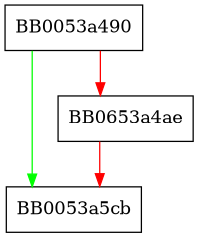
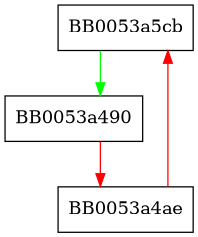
(32, 112) -> (100, 67)
(126, 119) -> (126, 210)
